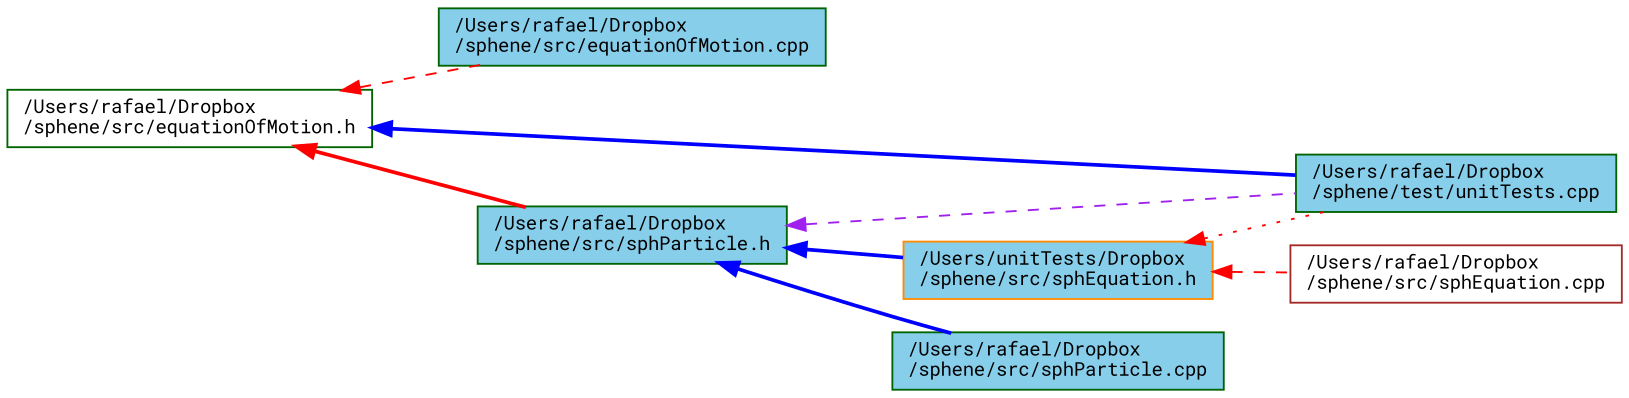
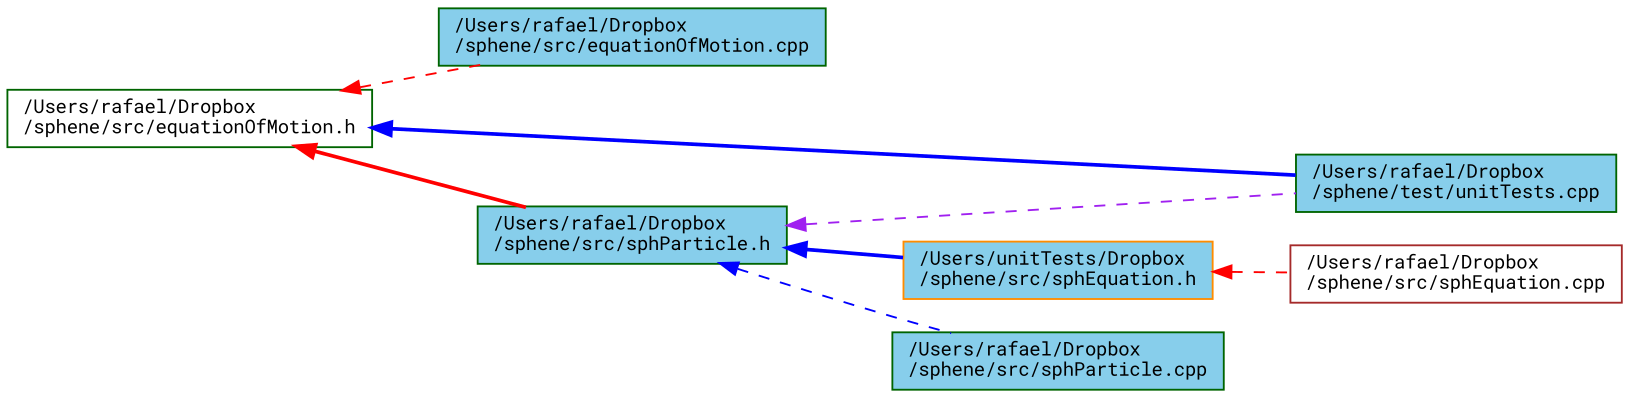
(1266, 225) -> none
(844, 302) -> (844, 302)
